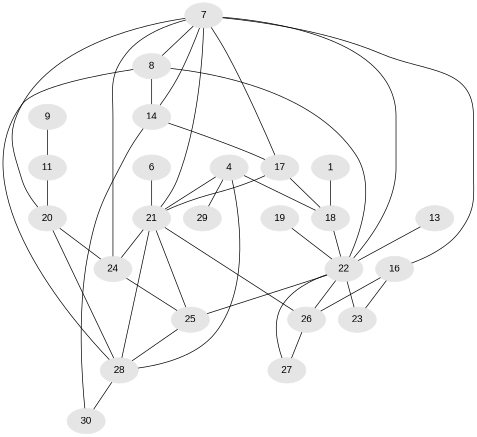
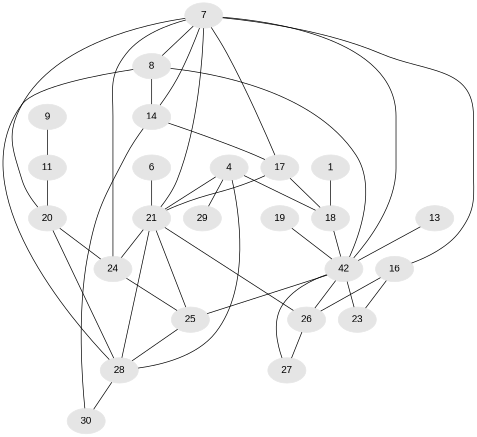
(344, 269) -> (344, 269)
